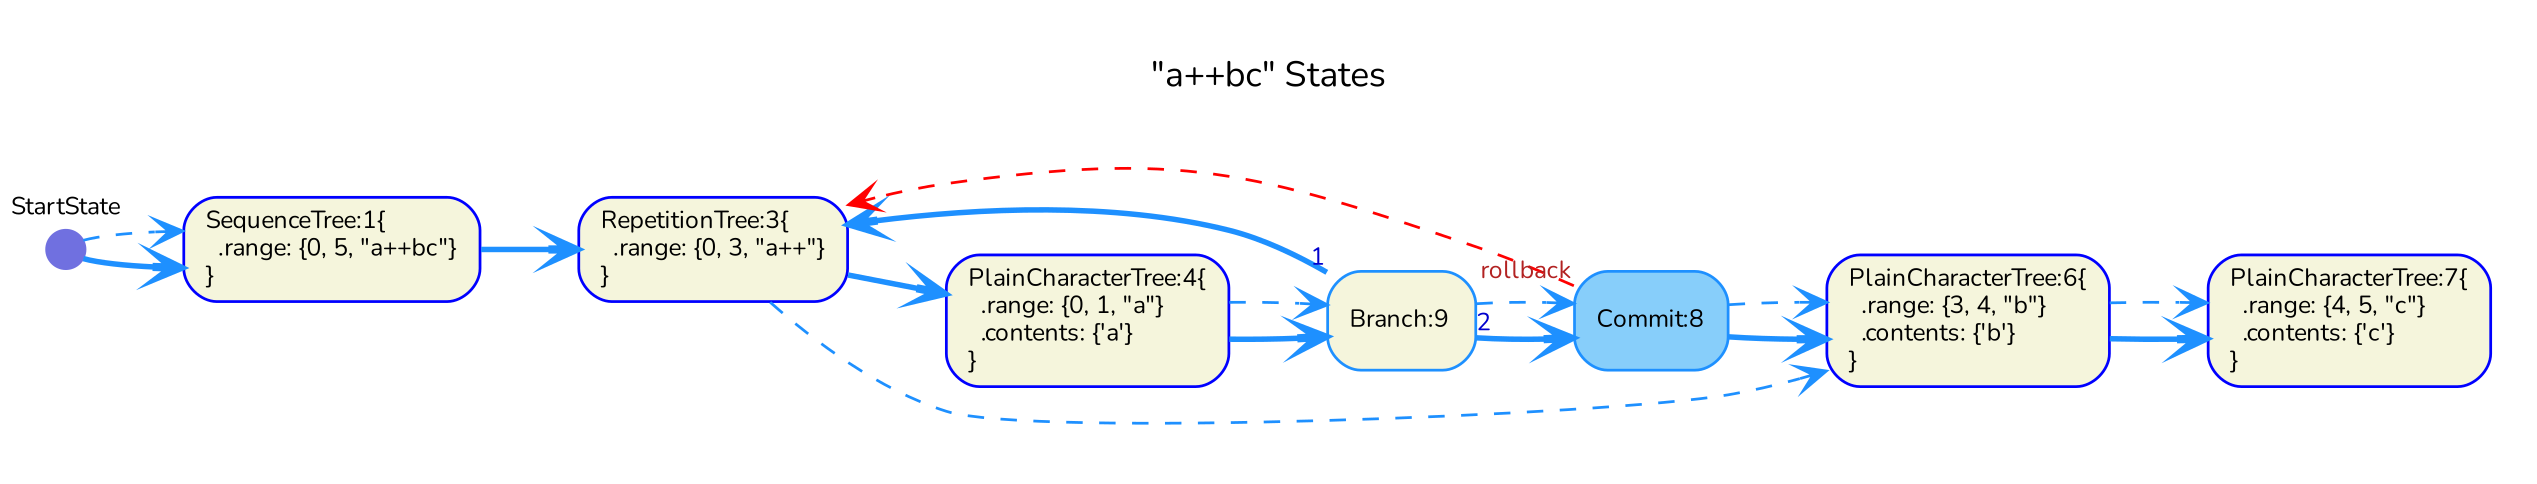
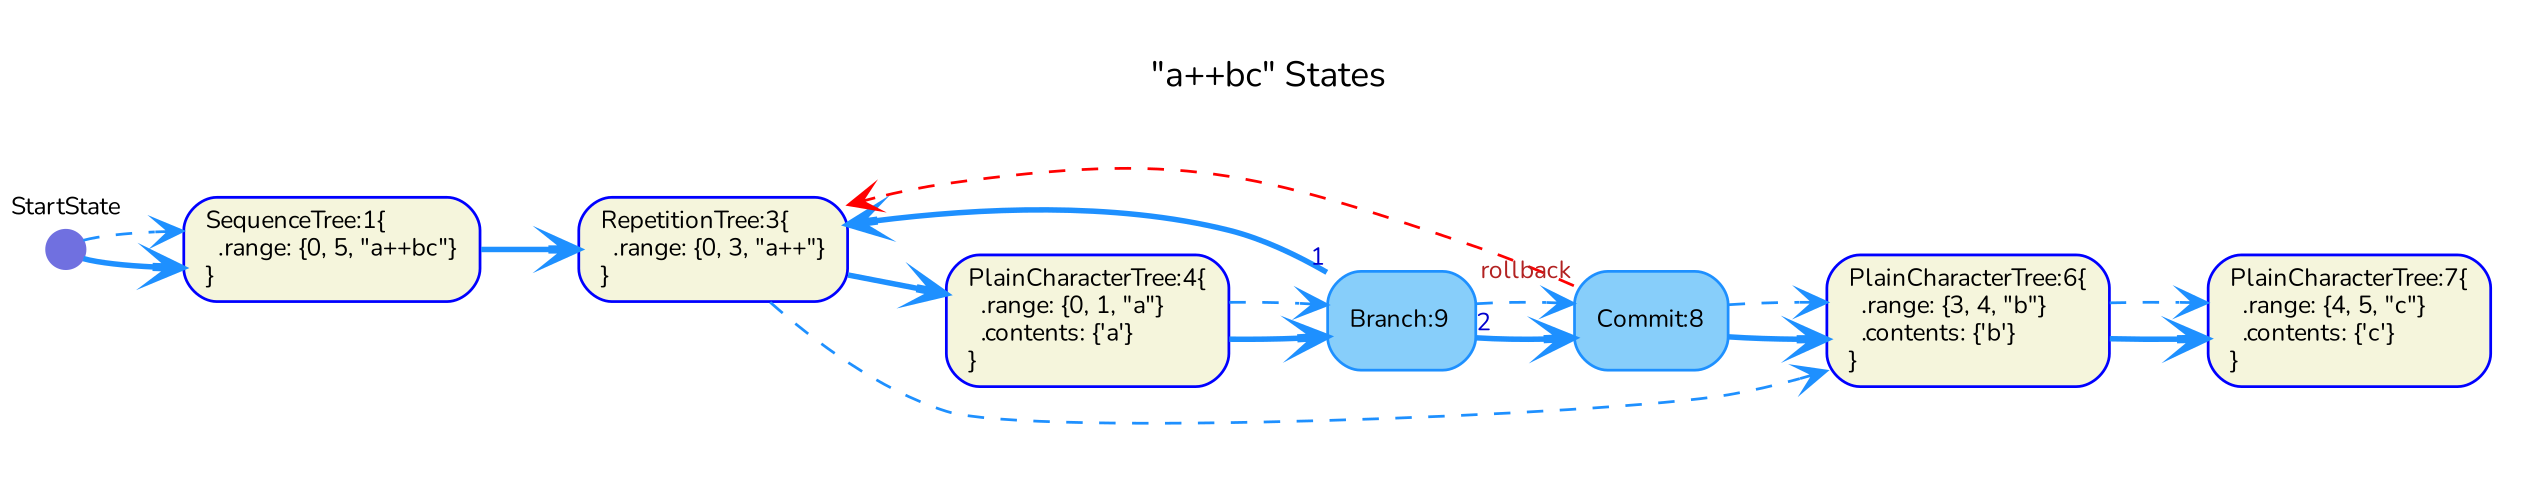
(1402, 321) -> (1402, 321)
